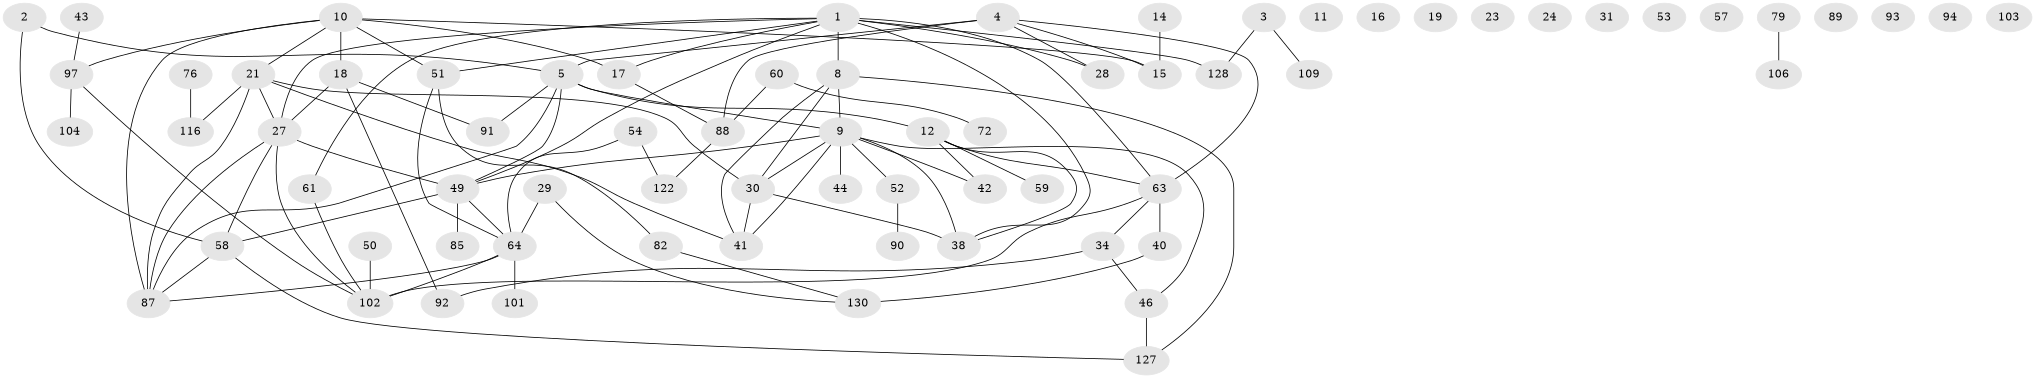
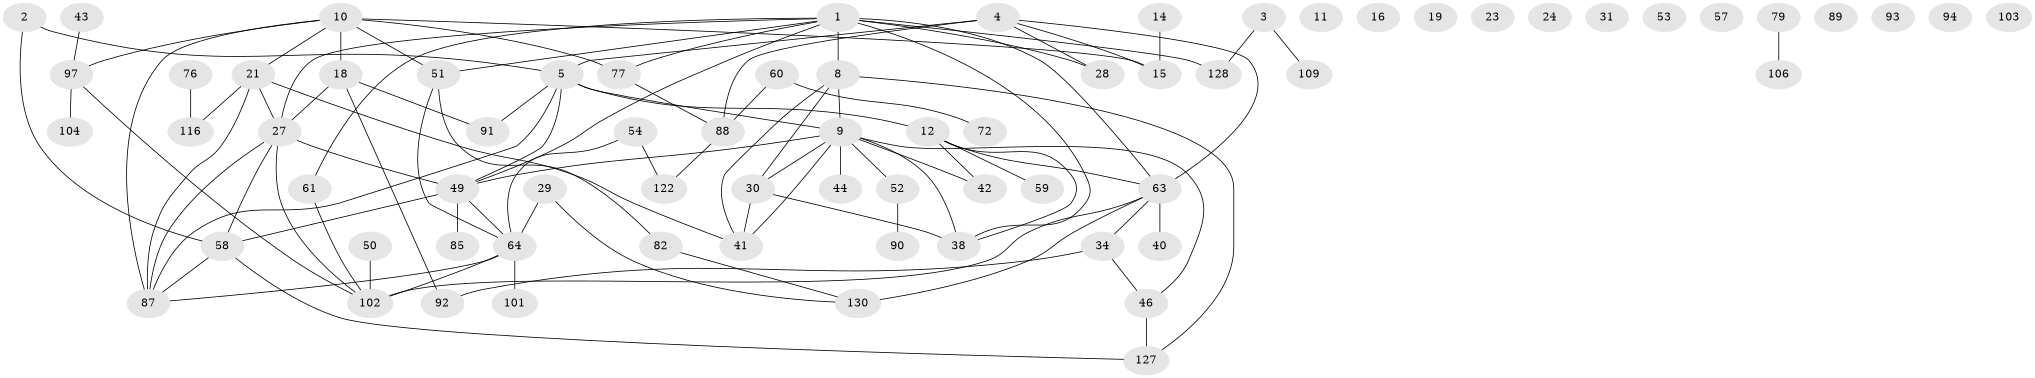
(619, 75) -> (619, 75)
(518, 97) -> none
(1014, 287) -> (1011, 268)
